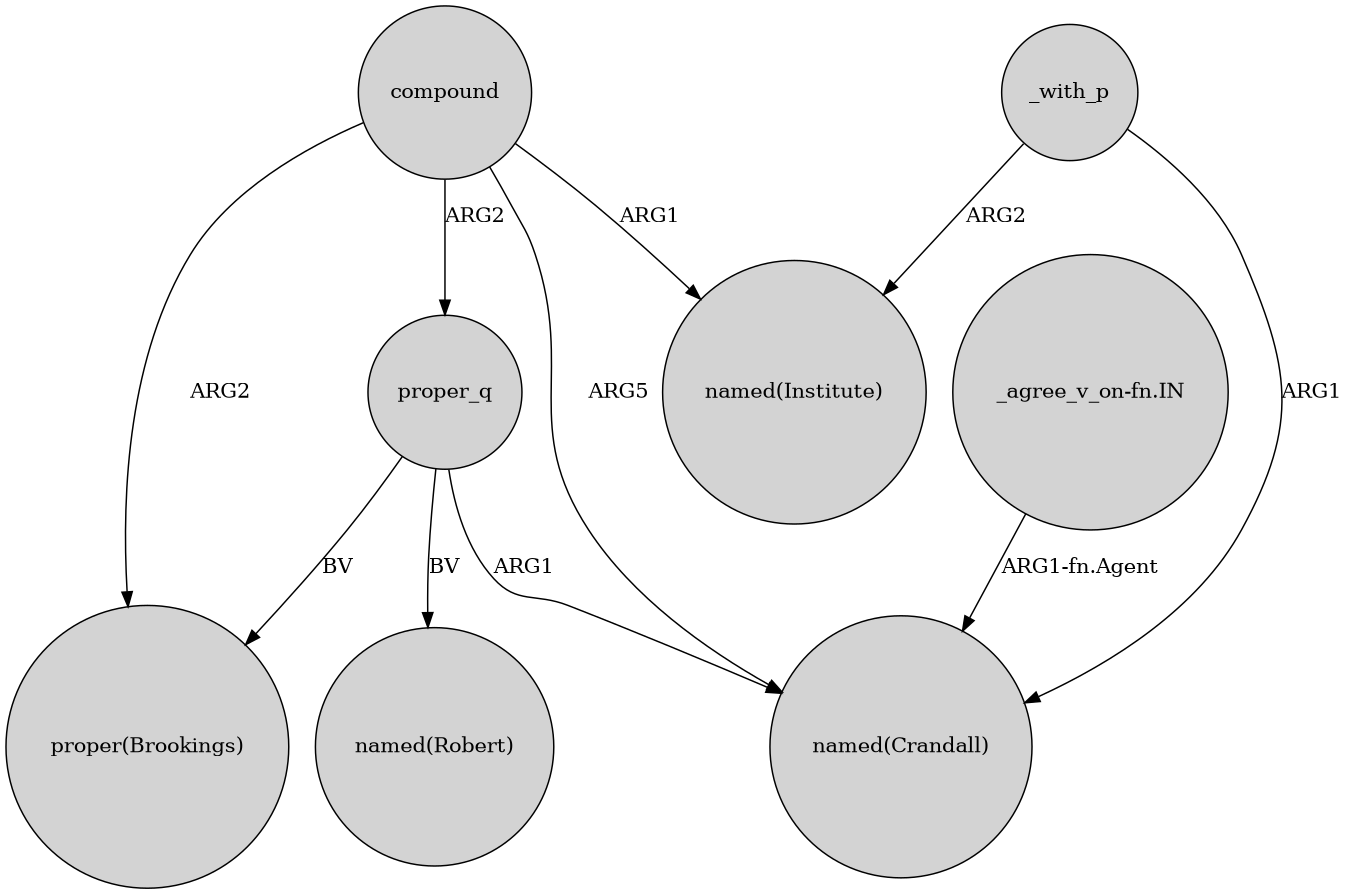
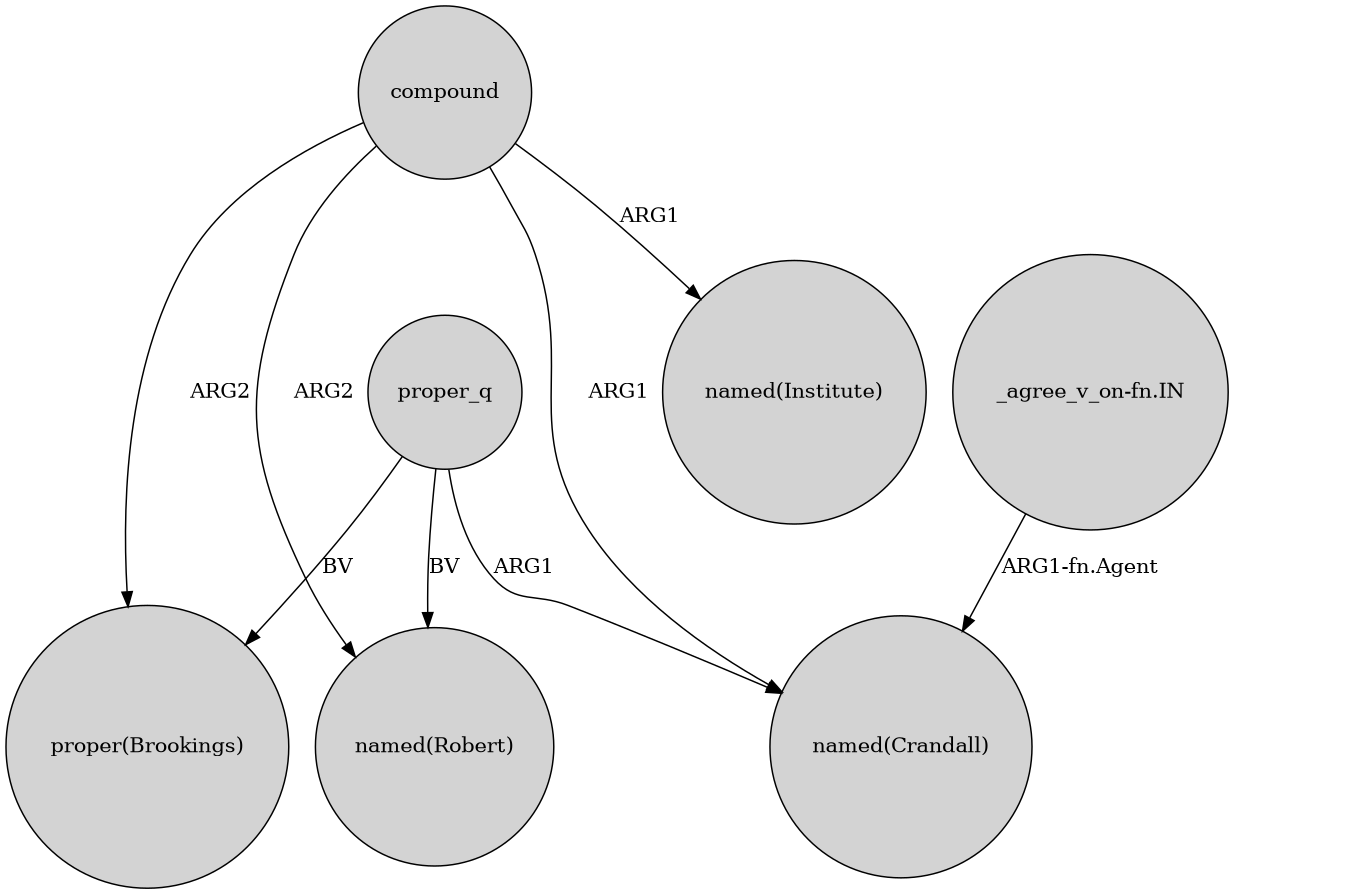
(1070, 93) -> none
(445, 240) -> (258, 388)
(619, 392) -> (619, 392)
